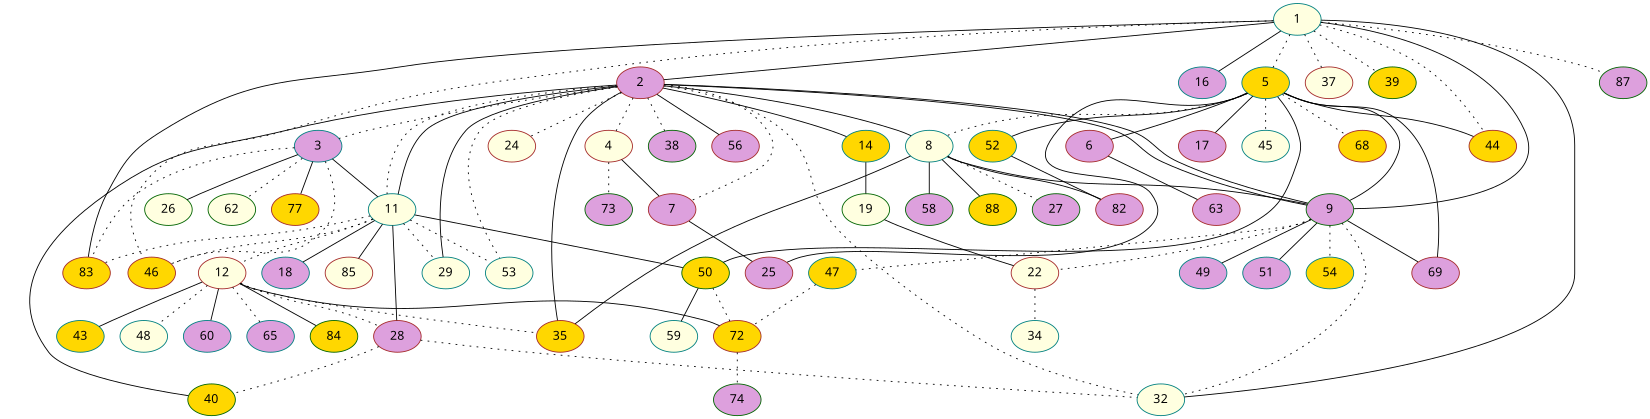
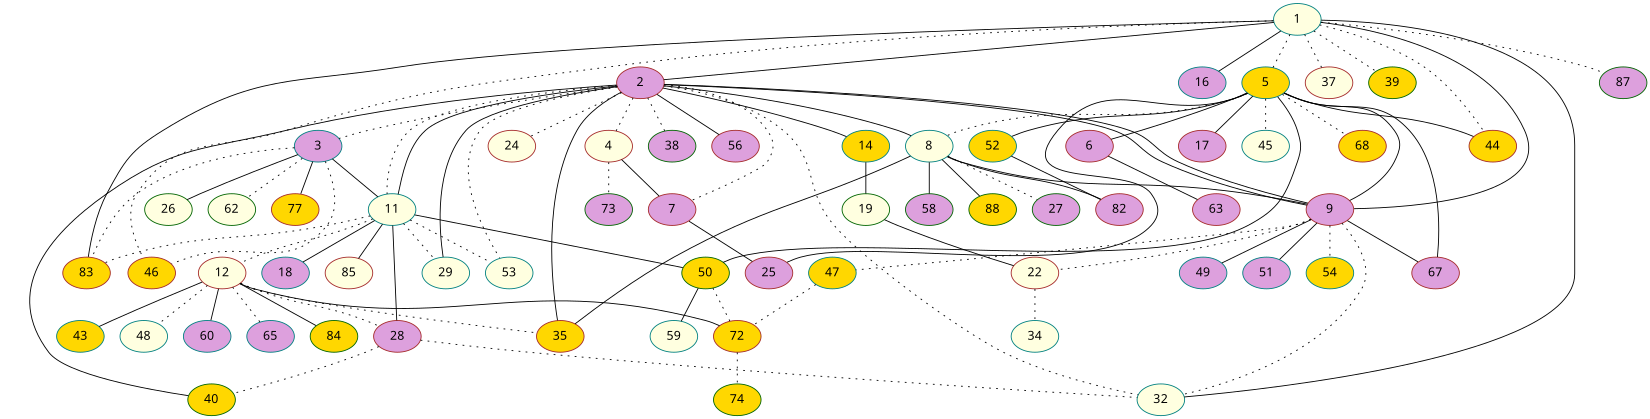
(1330, 210) -> (1330, 210)
(272, 242) -> none
(1436, 273) -> (1436, 273)
(737, 400) -> (737, 400)
